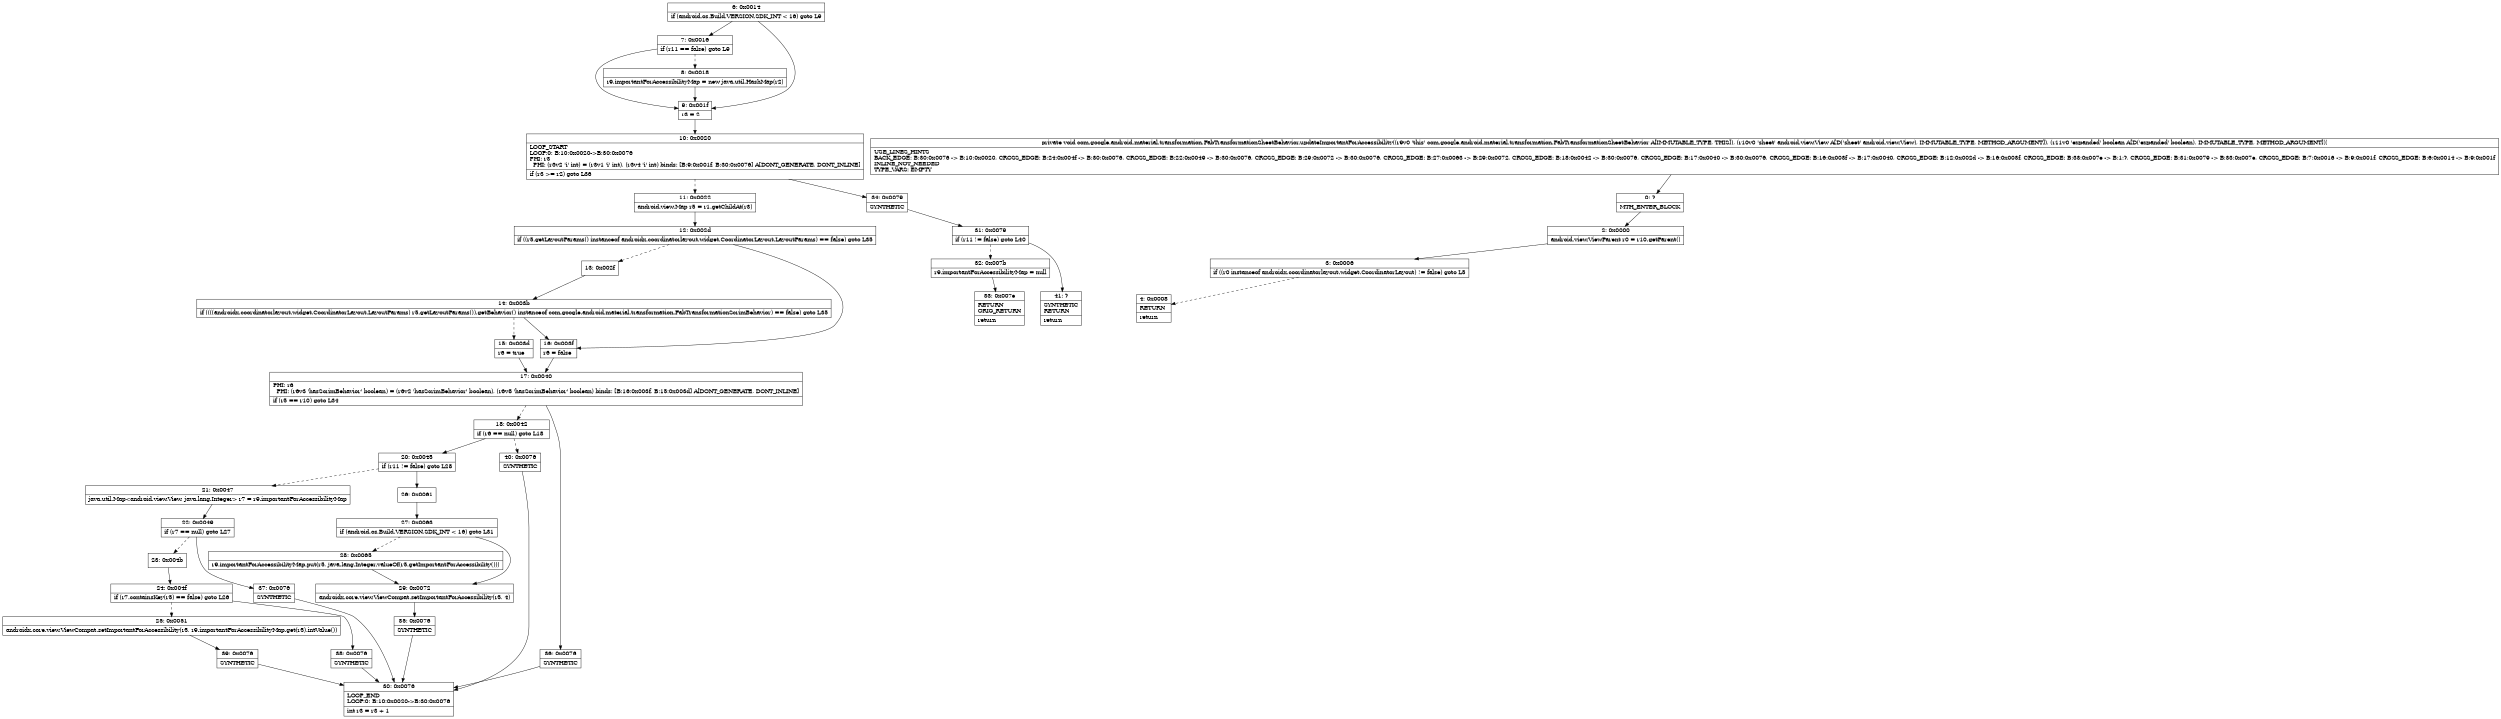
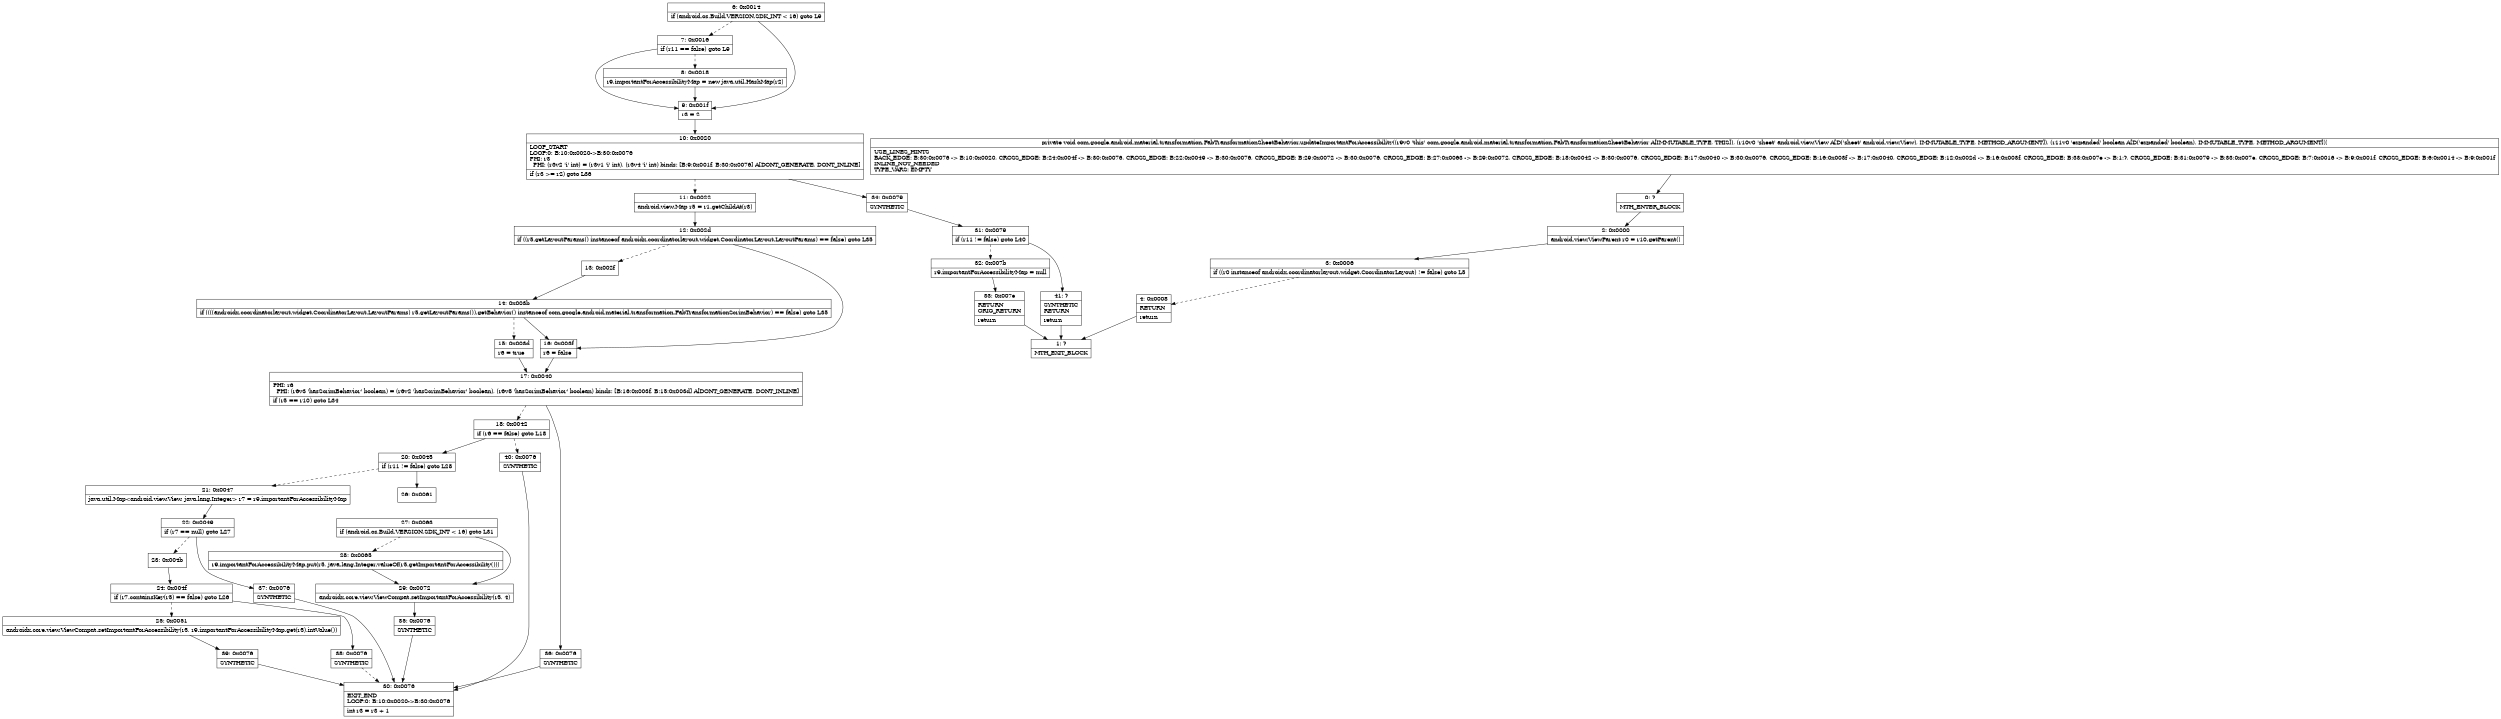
(722, 28) -> (722, 28)
none -> (1061, 349)
(510, 434) -> (512, 434)
(417, 508) -> none
(369, 674) -> (369, 674)
(363, 696) -> (362, 696)
